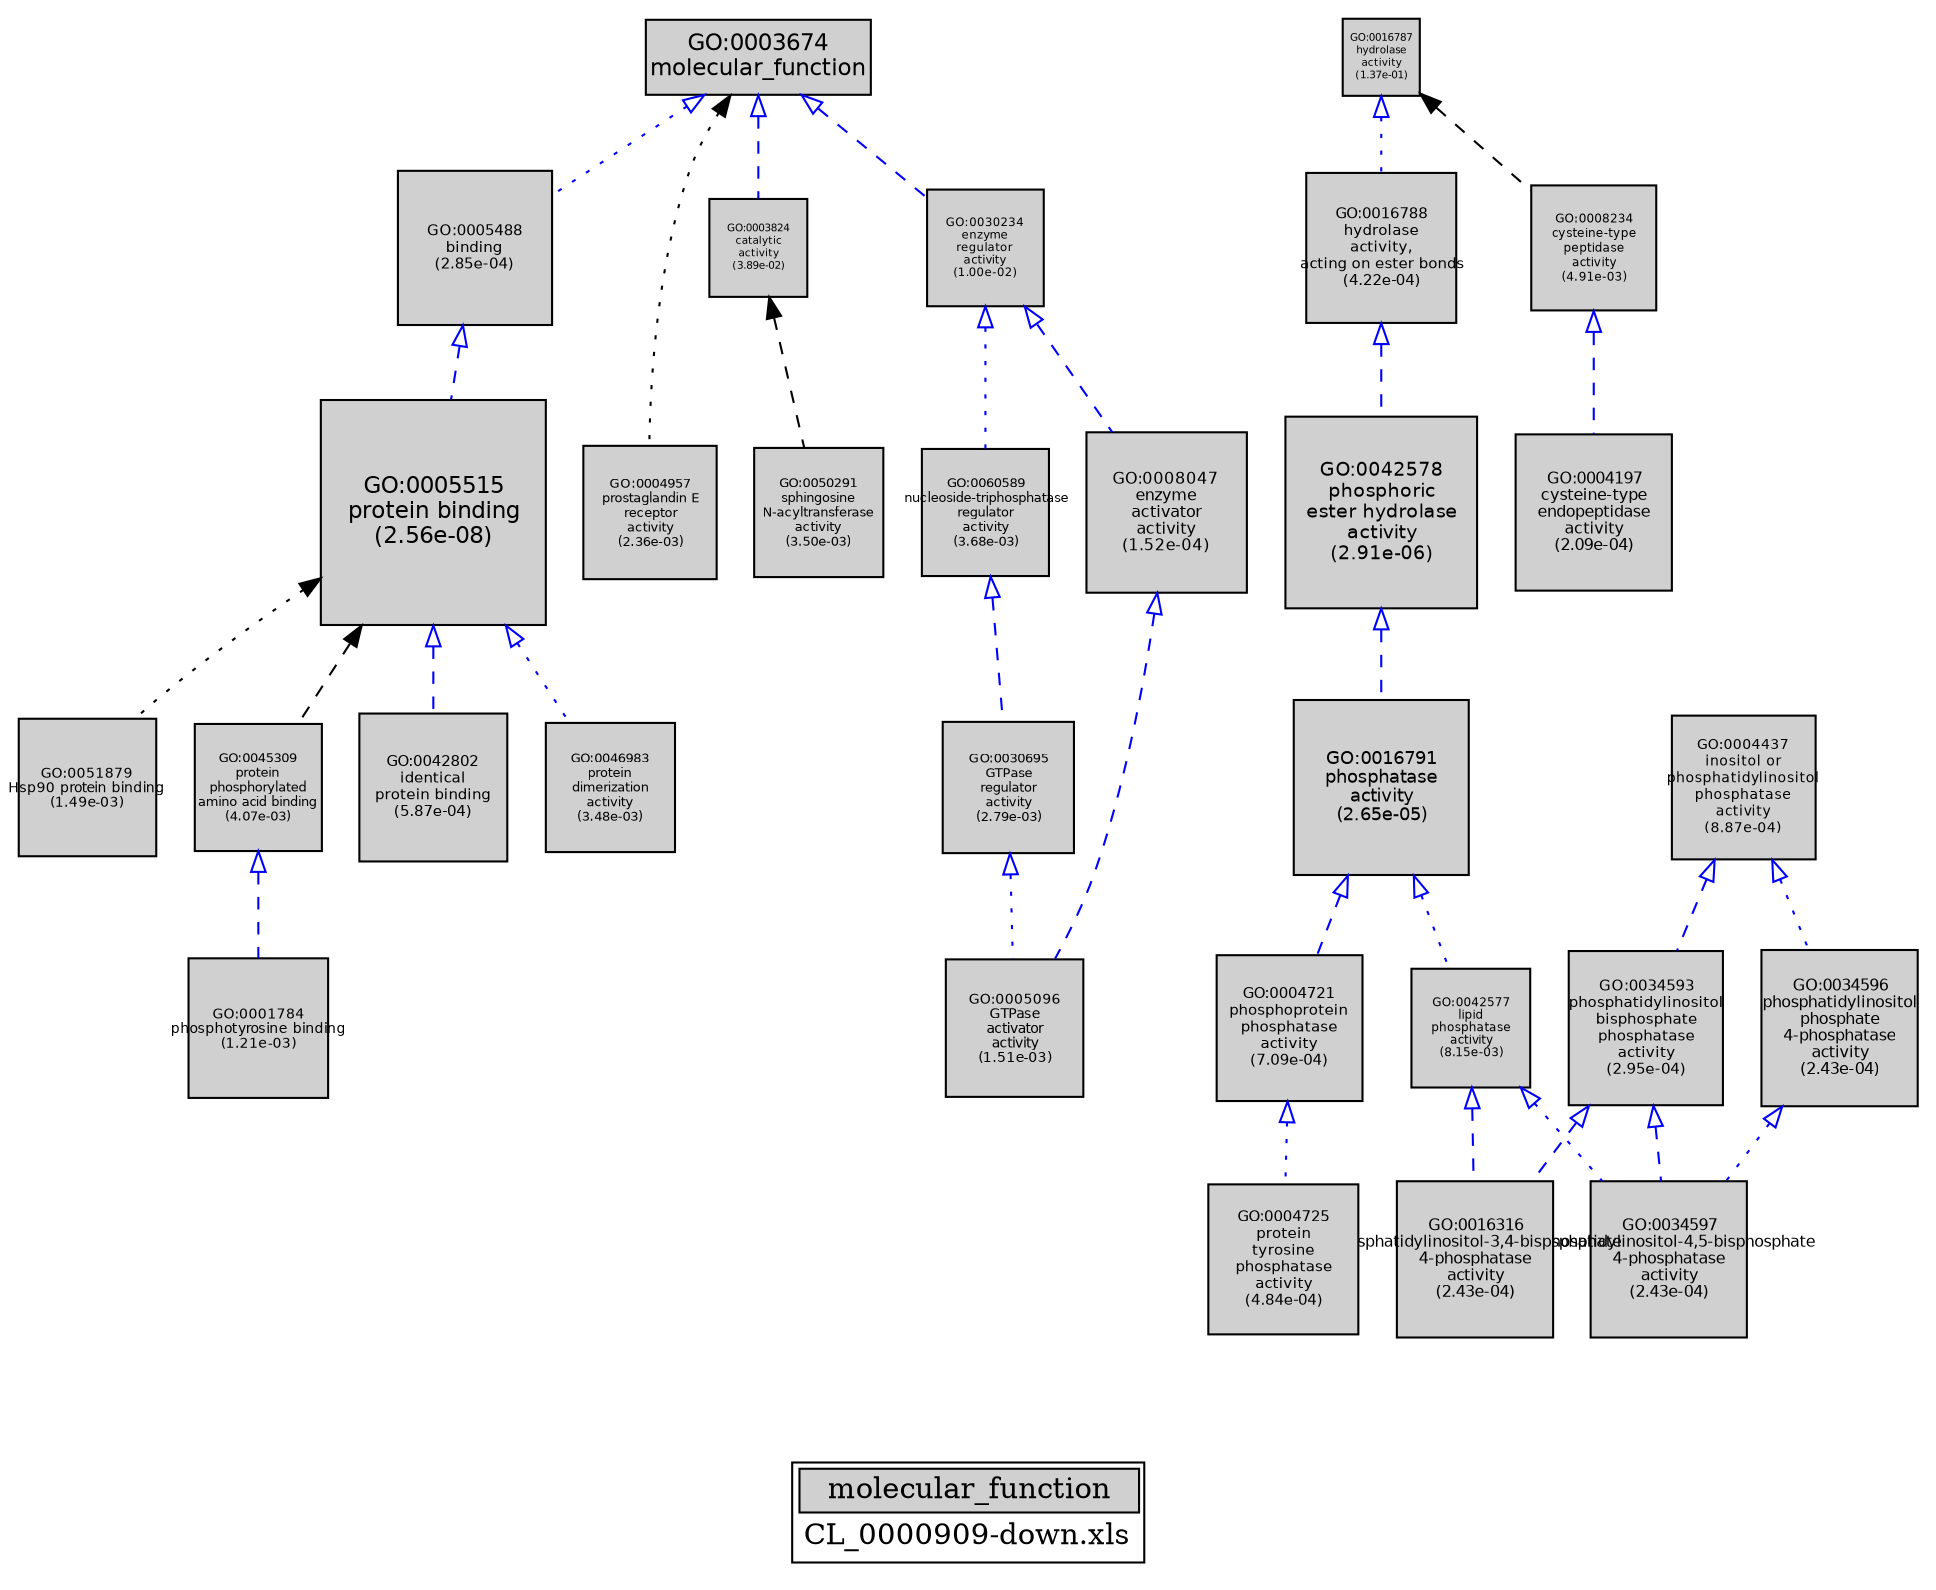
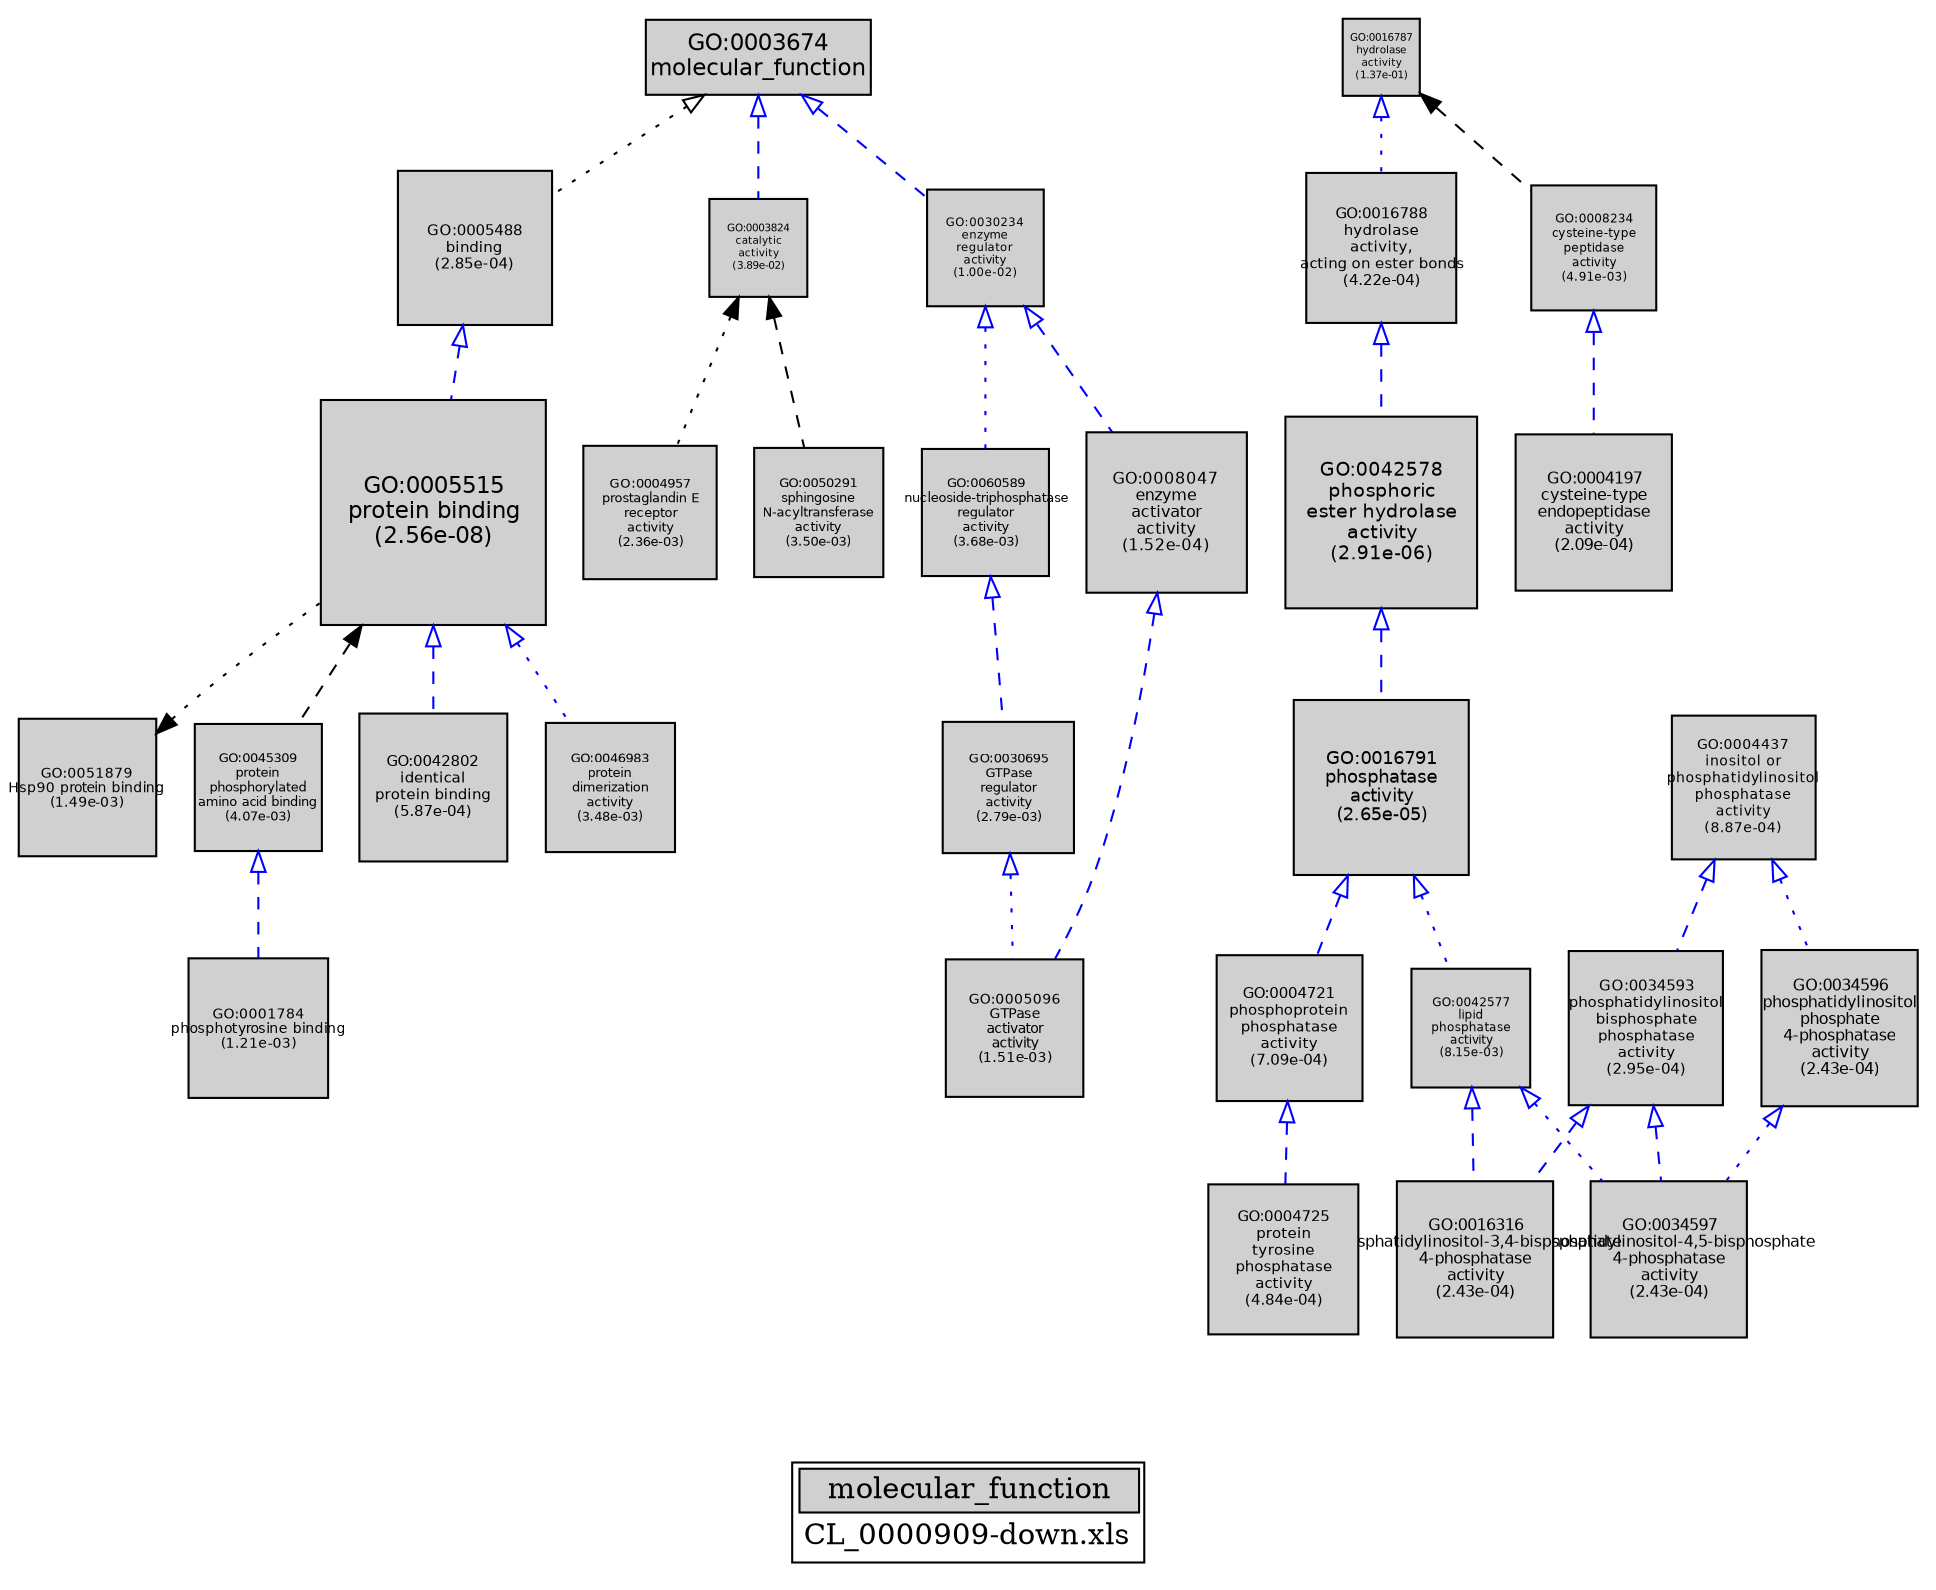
(620, 151) -> (620, 151)
(664, 274) -> (704, 381)
(218, 651) -> (245, 659)
(1286, 1153) -> (1286, 1153)
